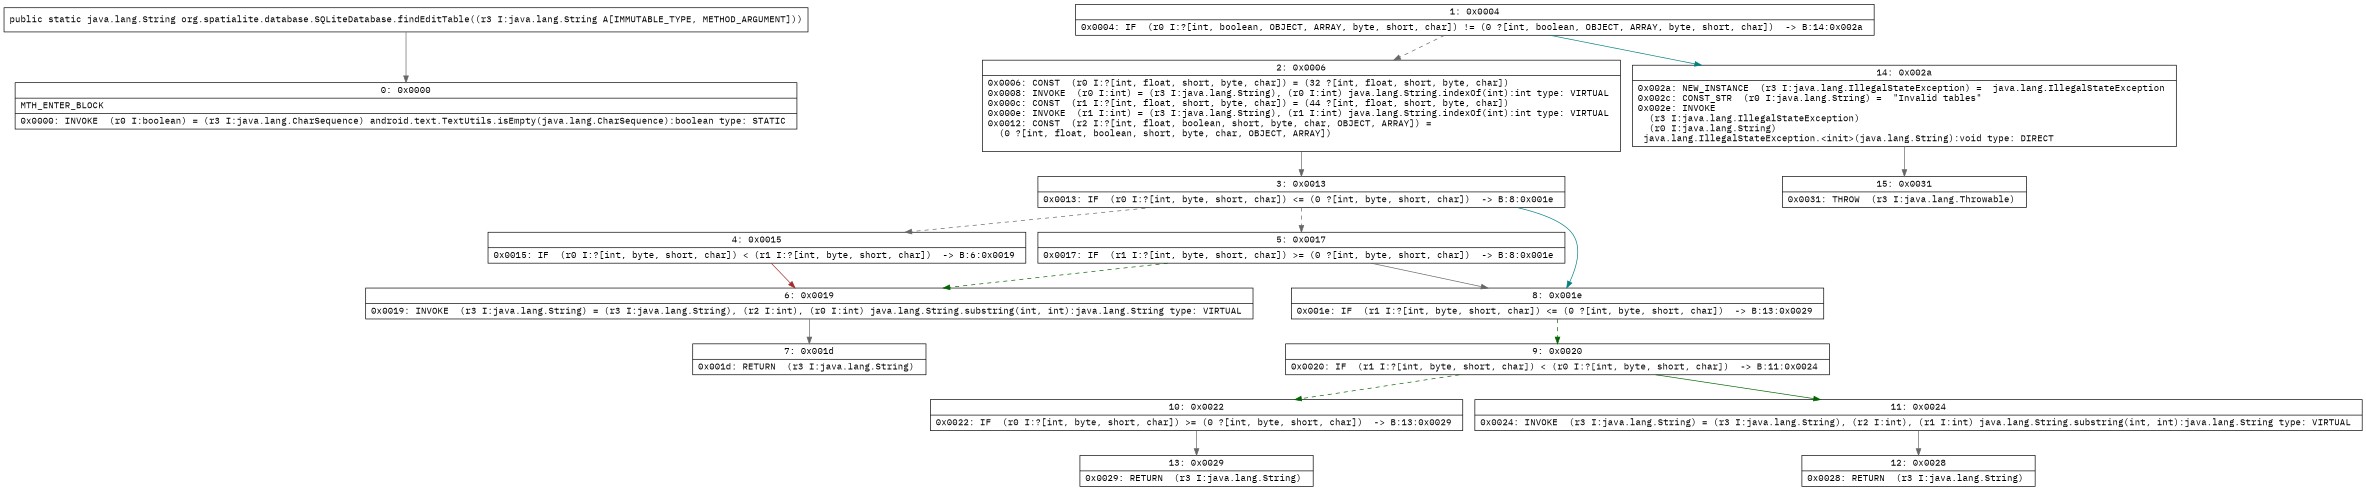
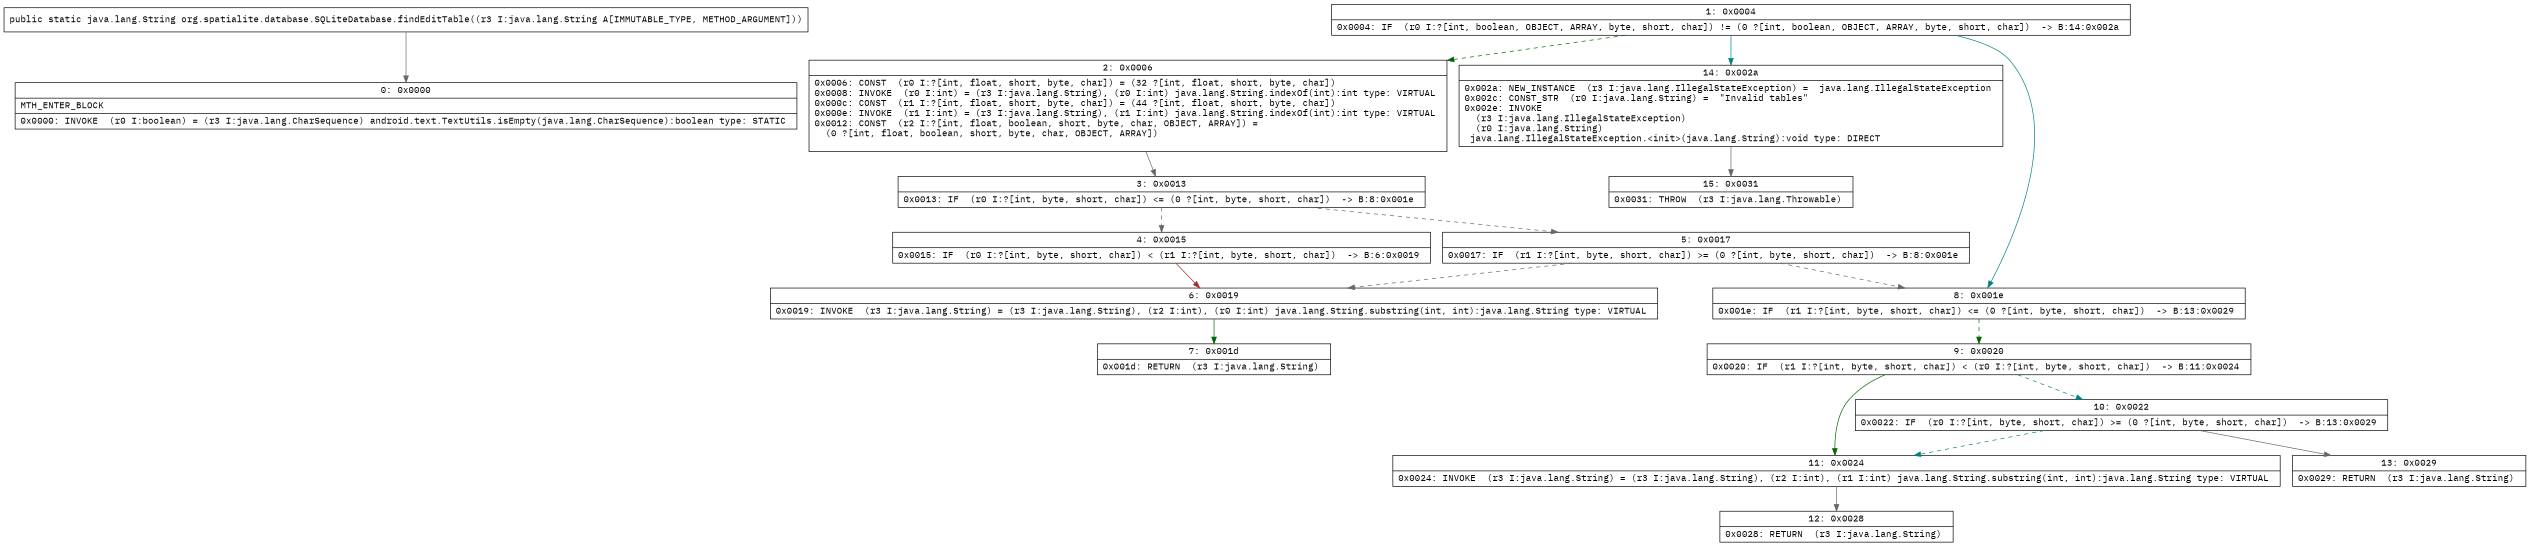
(1422, 46) -> (1540, 47)
(1568, 229) -> (2034, 142)
(1059, 275) -> (1463, 275)
(1426, 275) -> (1839, 275)
(809, 328) -> (1214, 328)
(1380, 387) -> (2047, 386)
none -> (1982, 442)
